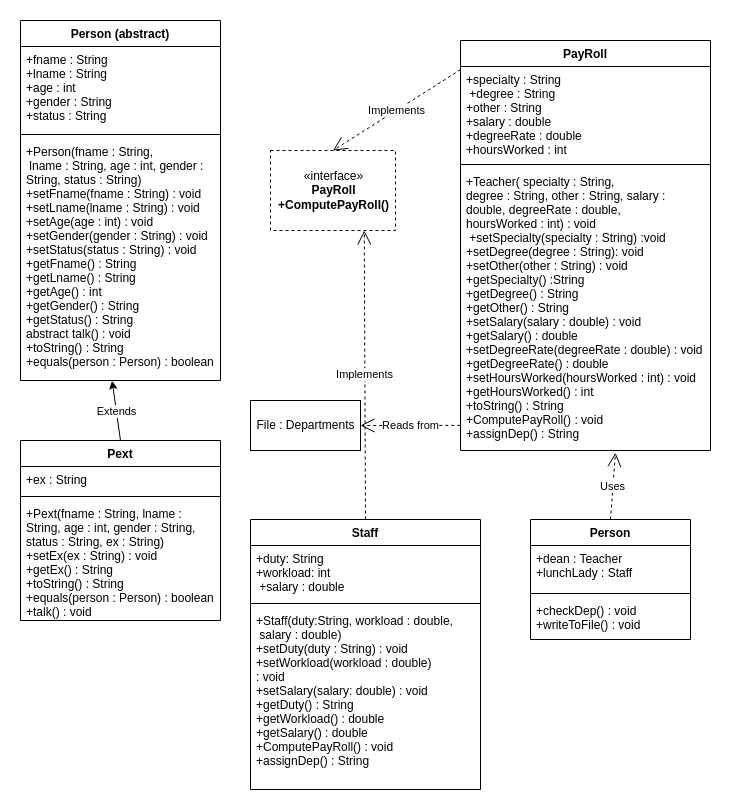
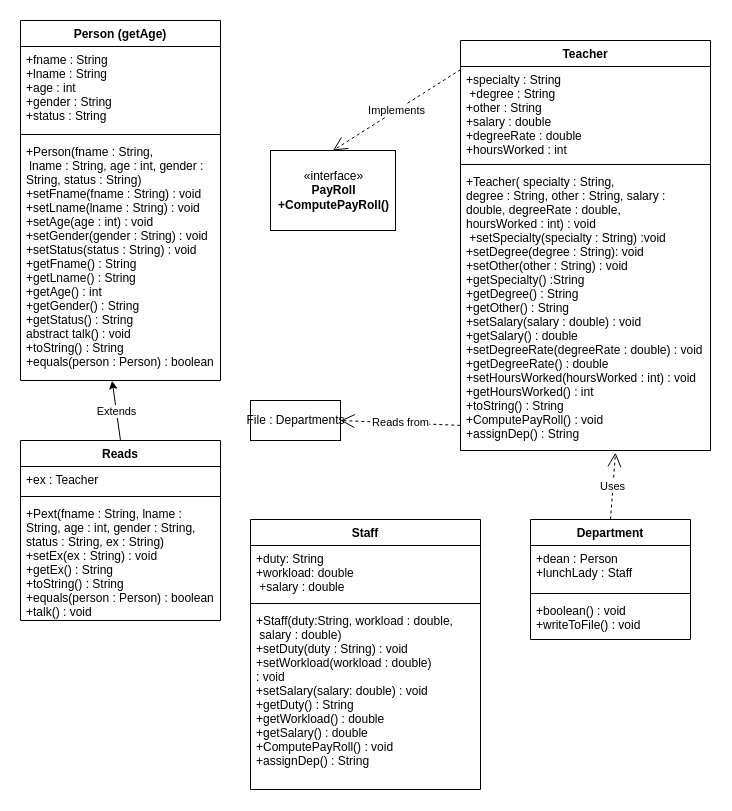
(120, 34) -> (120, 34)
(585, 54) -> (585, 54)
(333, 191) -> (333, 191)
(365, 376) -> none
(306, 426) -> (296, 421)
(120, 454) -> (120, 454)
(60, 480) -> (65, 480)
(610, 533) -> (610, 533)
(295, 559) -> (295, 559)
(582, 559) -> (578, 559)
(590, 611) -> (585, 611)
